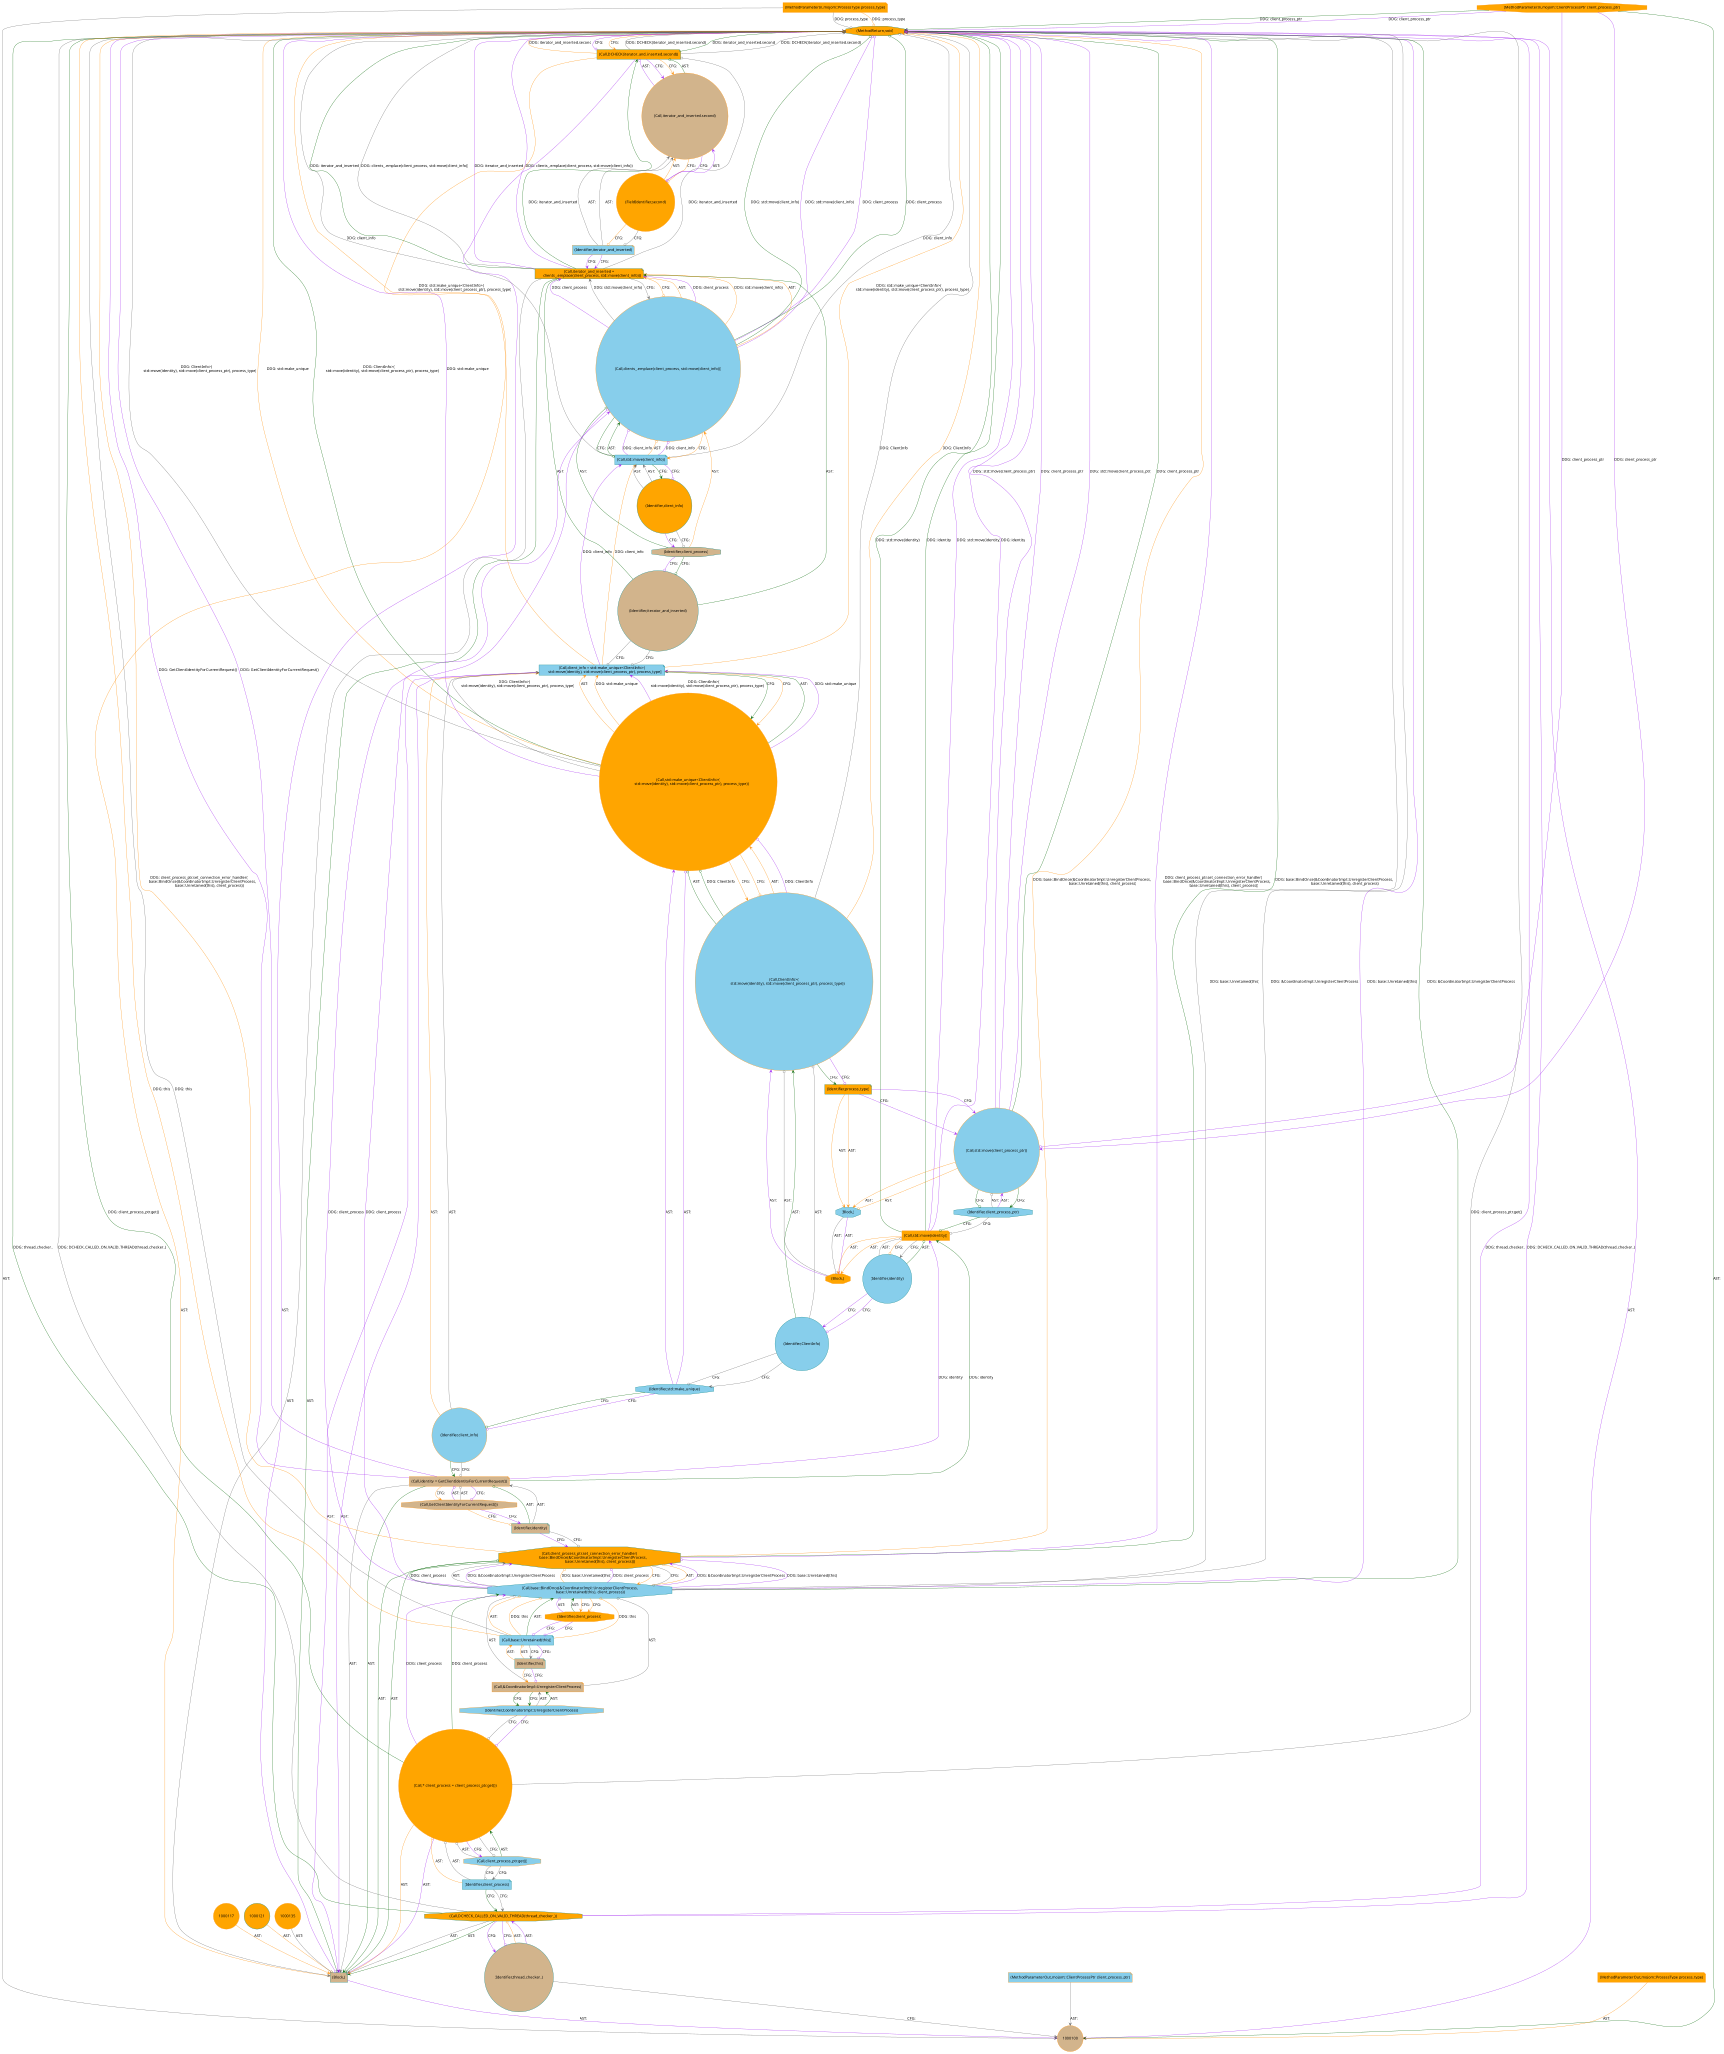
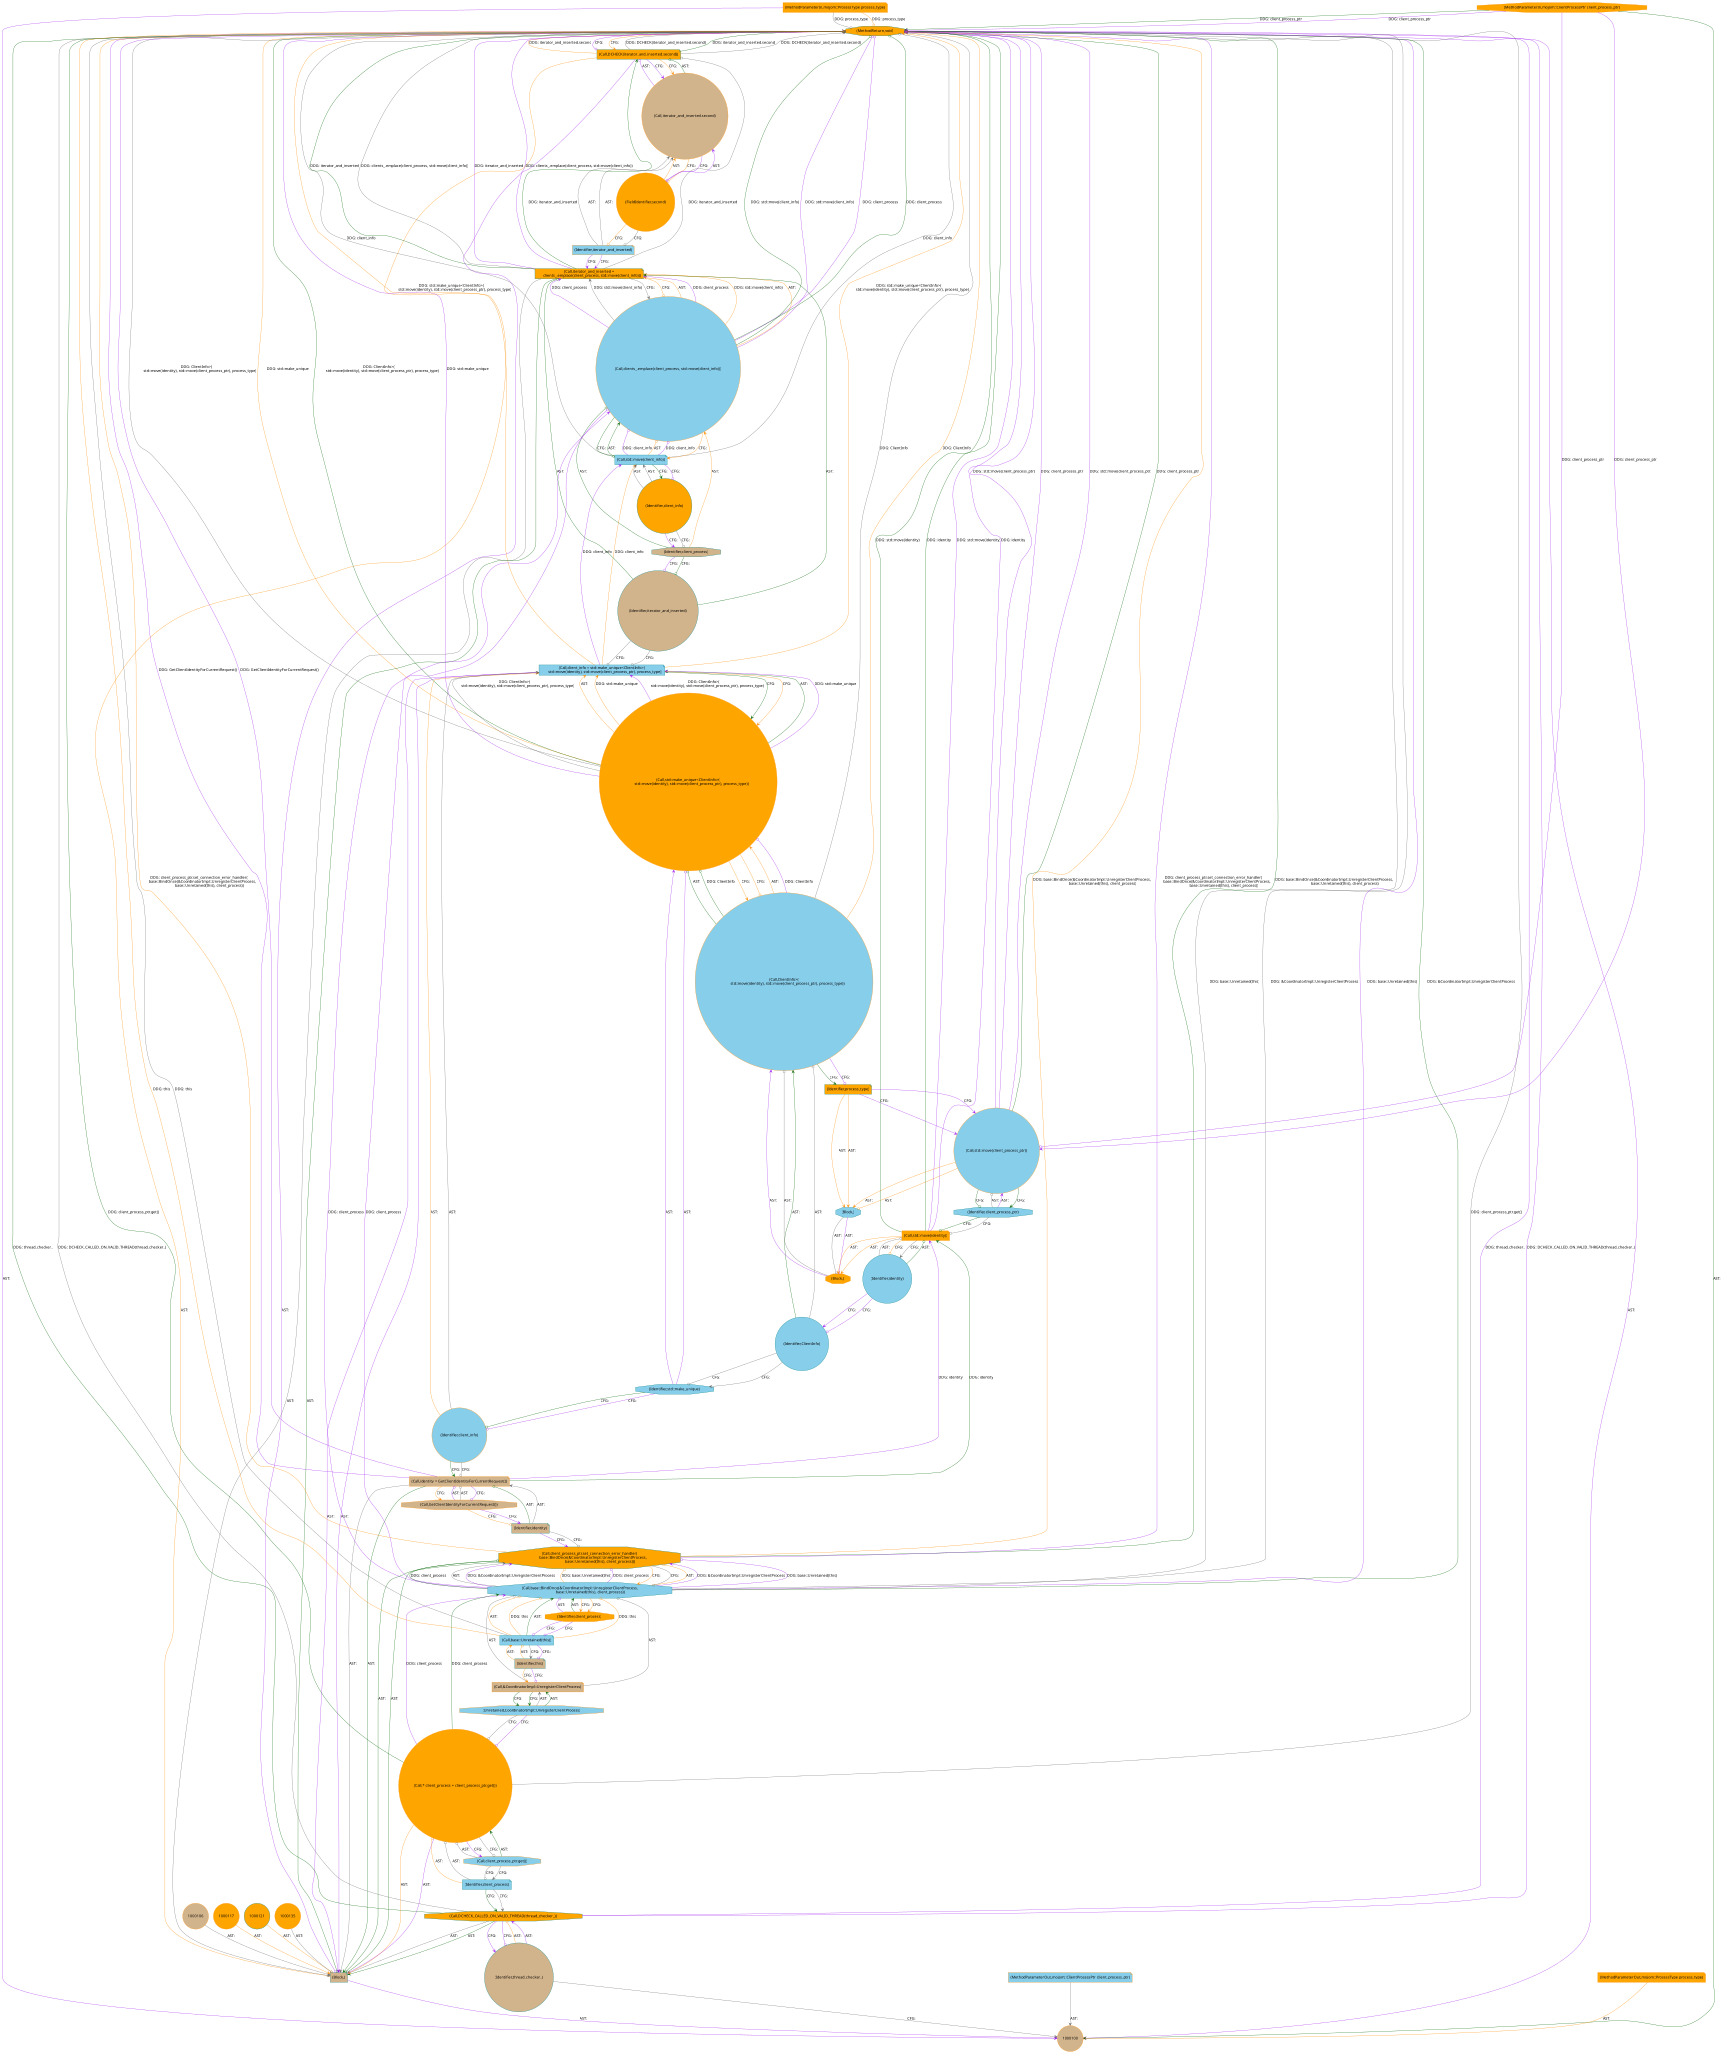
(3, 1142) -> (3, 1142)
(532, 1711) -> (532, 1711)
none -> (196, 1916)
